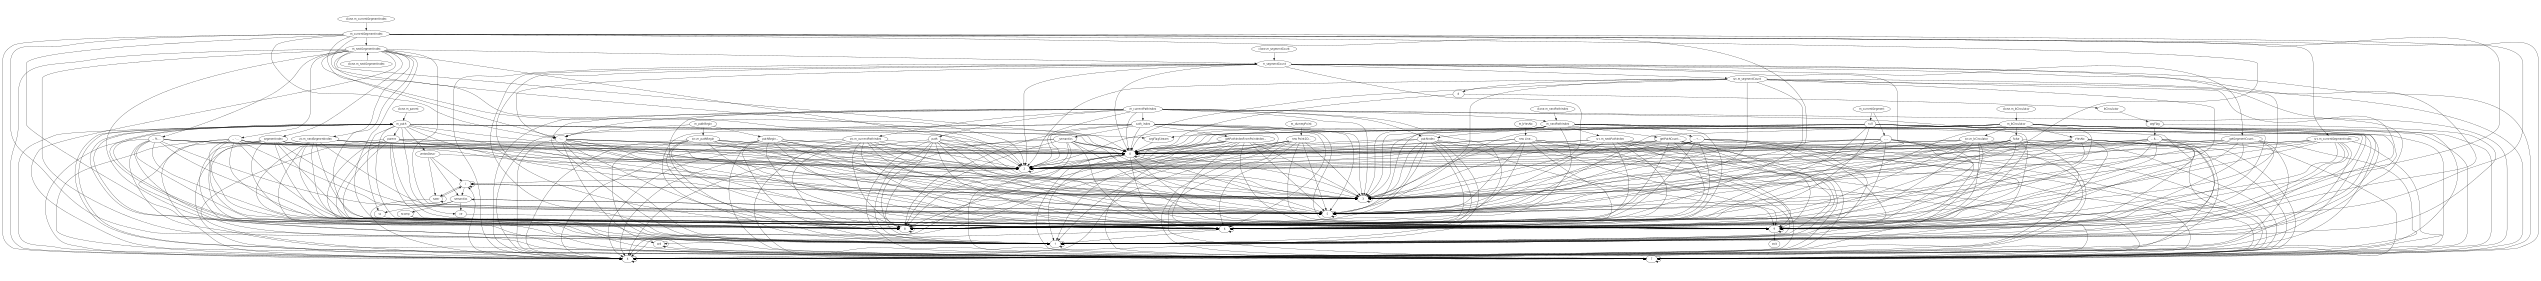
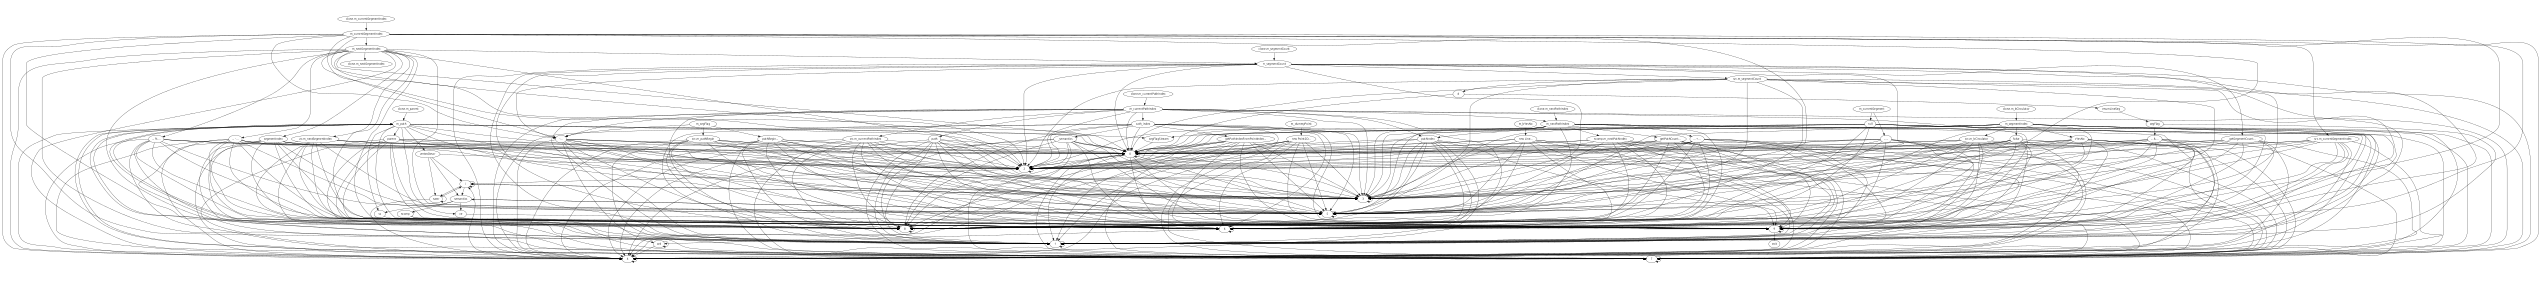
(368, 58) -> (365, 55)
none -> (1148, 94)
(2111, 109) -> (2111, 109)
(703, 124) -> (703, 124)
(2016, 124) -> (2016, 124)
(1610, 139) -> (1610, 139)
(1141, 236) -> (1571, 242)
(1154, 256) -> (644, 251)
